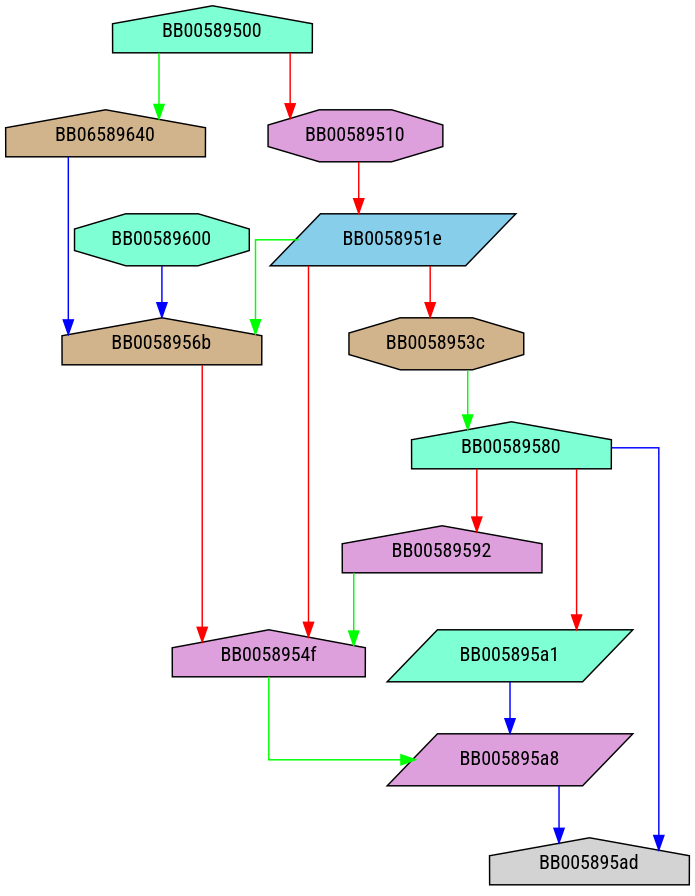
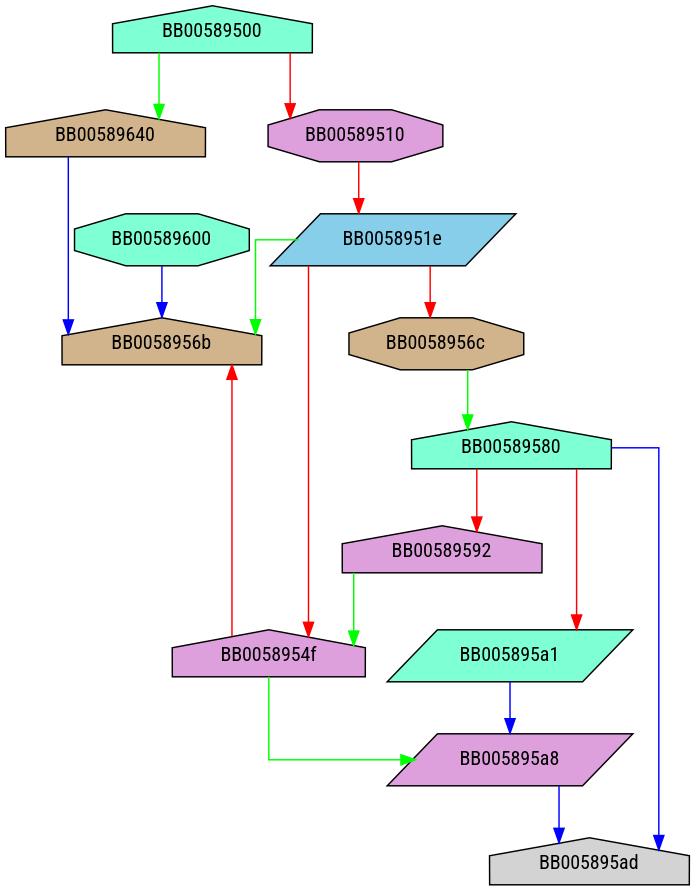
(106, 136) -> (106, 136)
(436, 344) -> (436, 344)
(202, 496) -> (232, 508)
